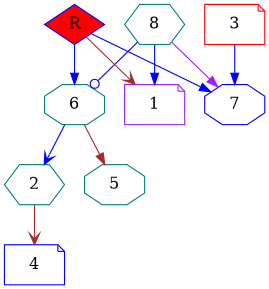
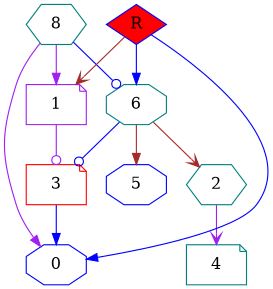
(155, 57) -> (56, 59)
(235, 105) -> (56, 265)
none -> (56, 140)
(57, 140) -> (172, 141)
none -> (101, 140)
(115, 185) -> (136, 185)
(34, 219) -> (216, 219)
(34, 265) -> (216, 265)
